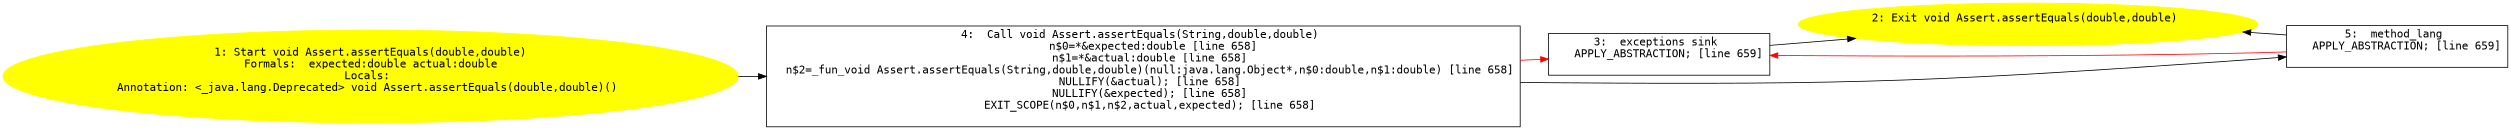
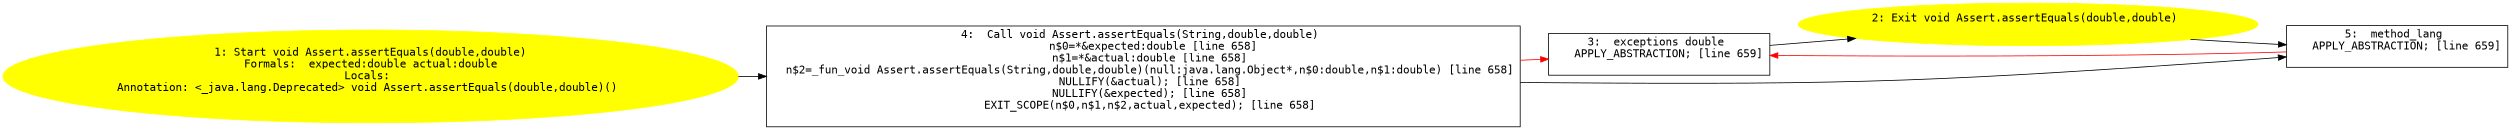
(2269, 34) -> (2234, 42)
(1659, 54) -> (1659, 54)
